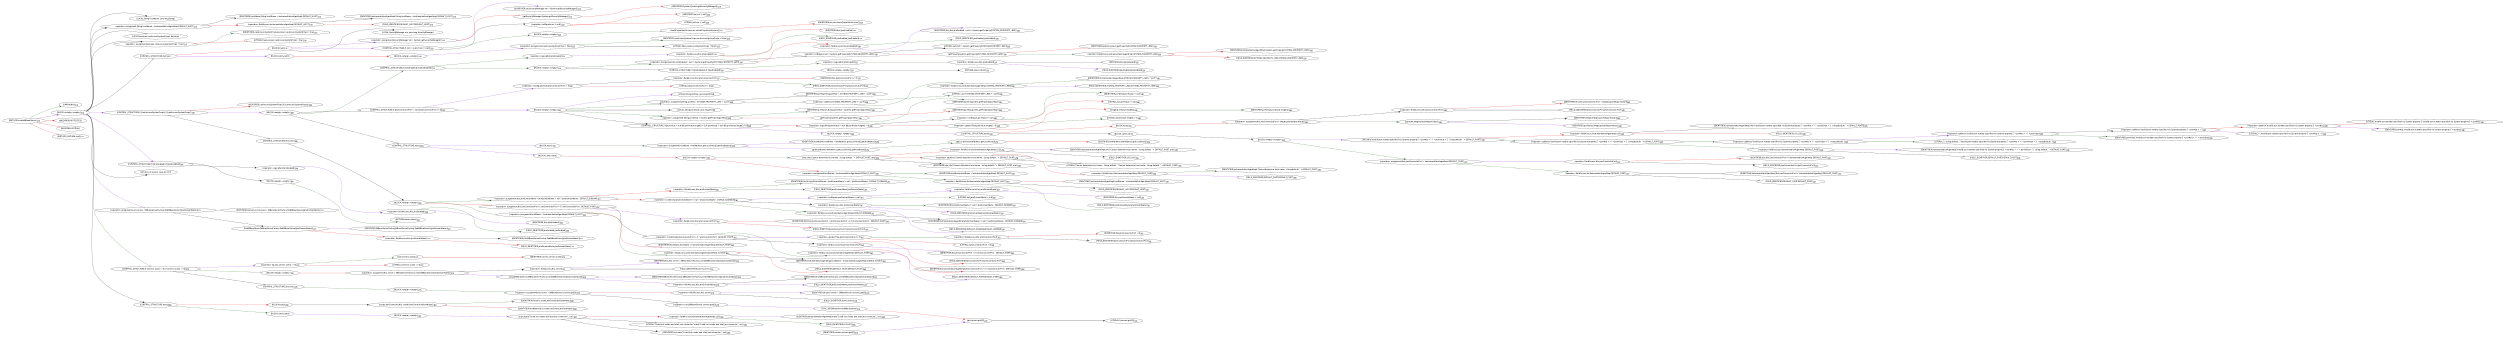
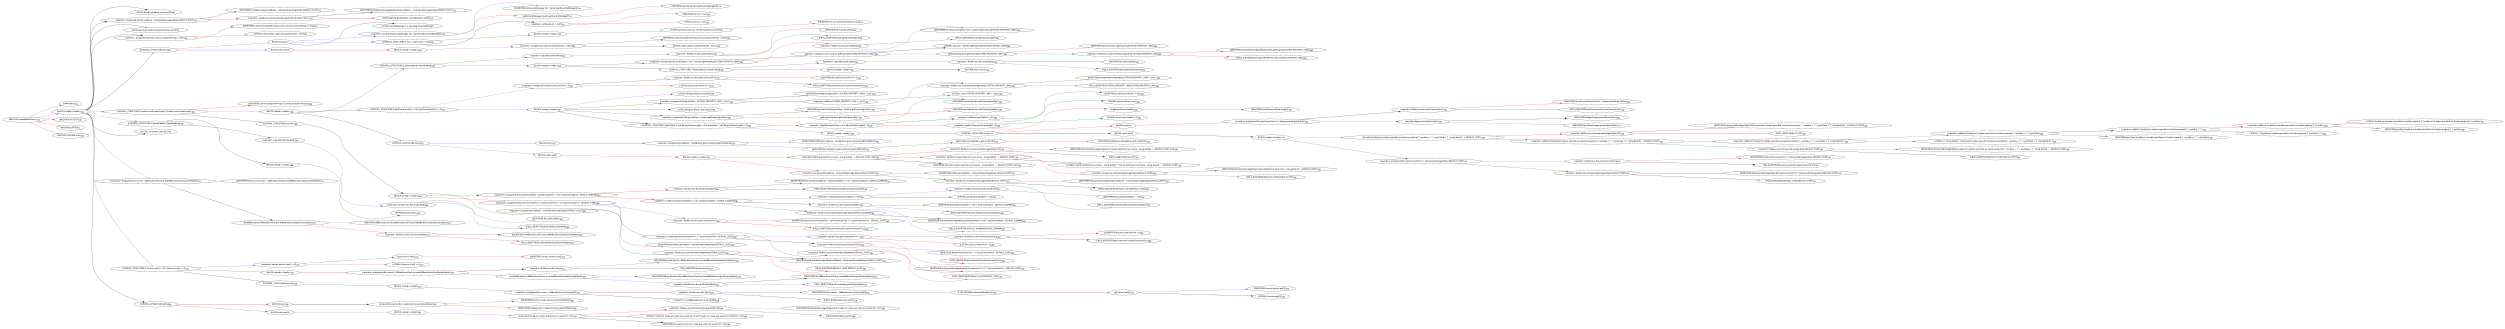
(1046, 107) -> (1046, 107)
(770, 307) -> (914, 293)
(913, 328) -> (1192, 291)
